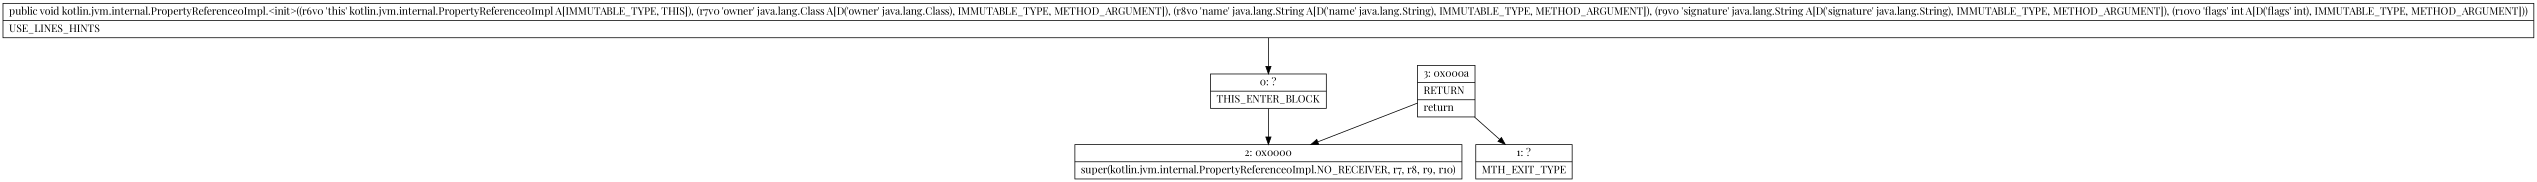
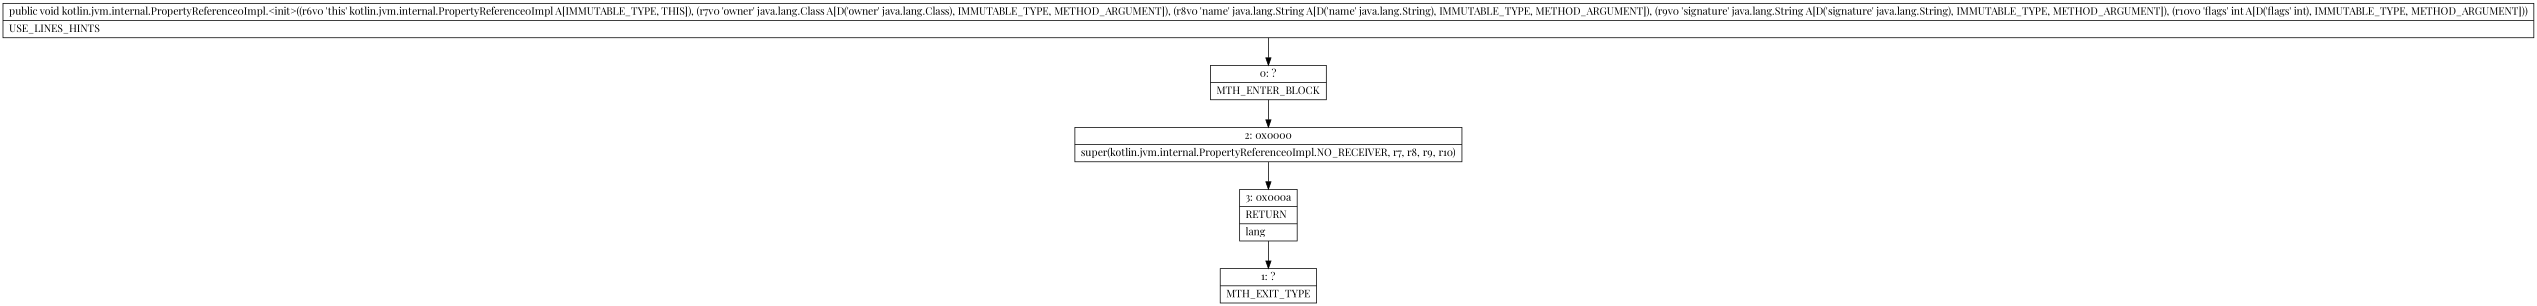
(1268, 99) -> (1268, 91)
(1439, 108) -> (1256, 232)
(1368, 122) -> (1268, 172)
